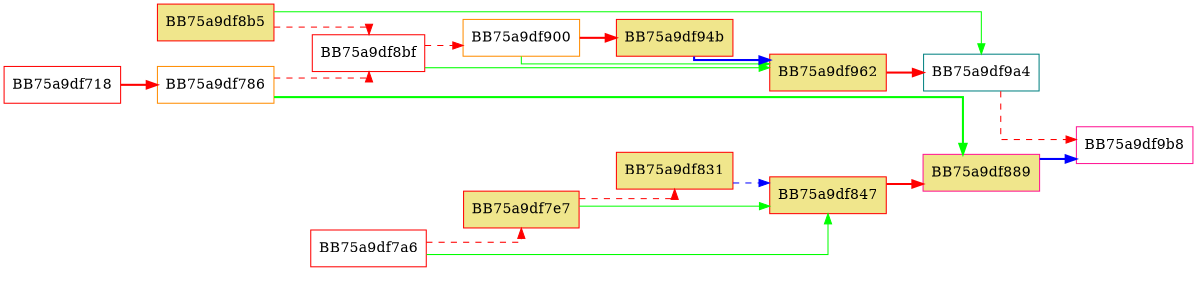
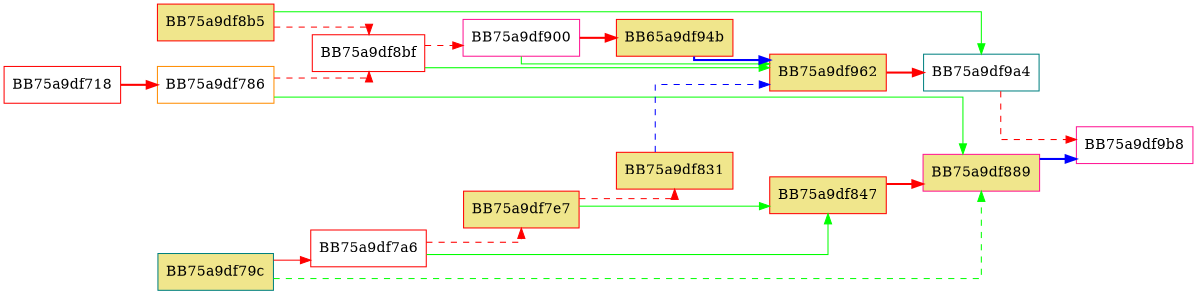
(521, 38) -> (521, 38)
(675, 38) -> (675, 38)
(642, 97) -> (642, 97)
(746, 183) -> (674, 85)
none -> (216, 272)
